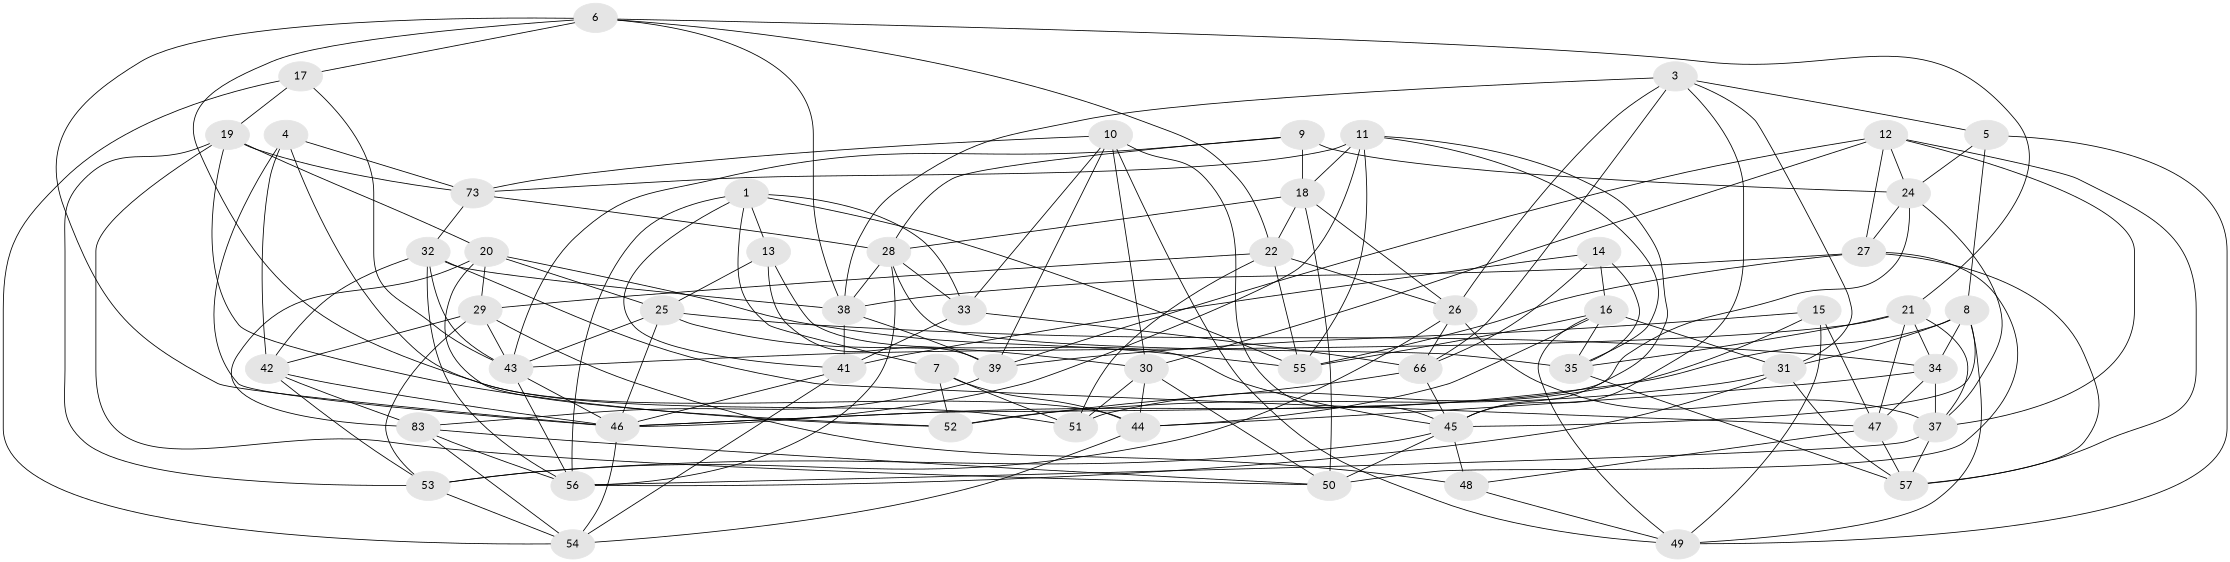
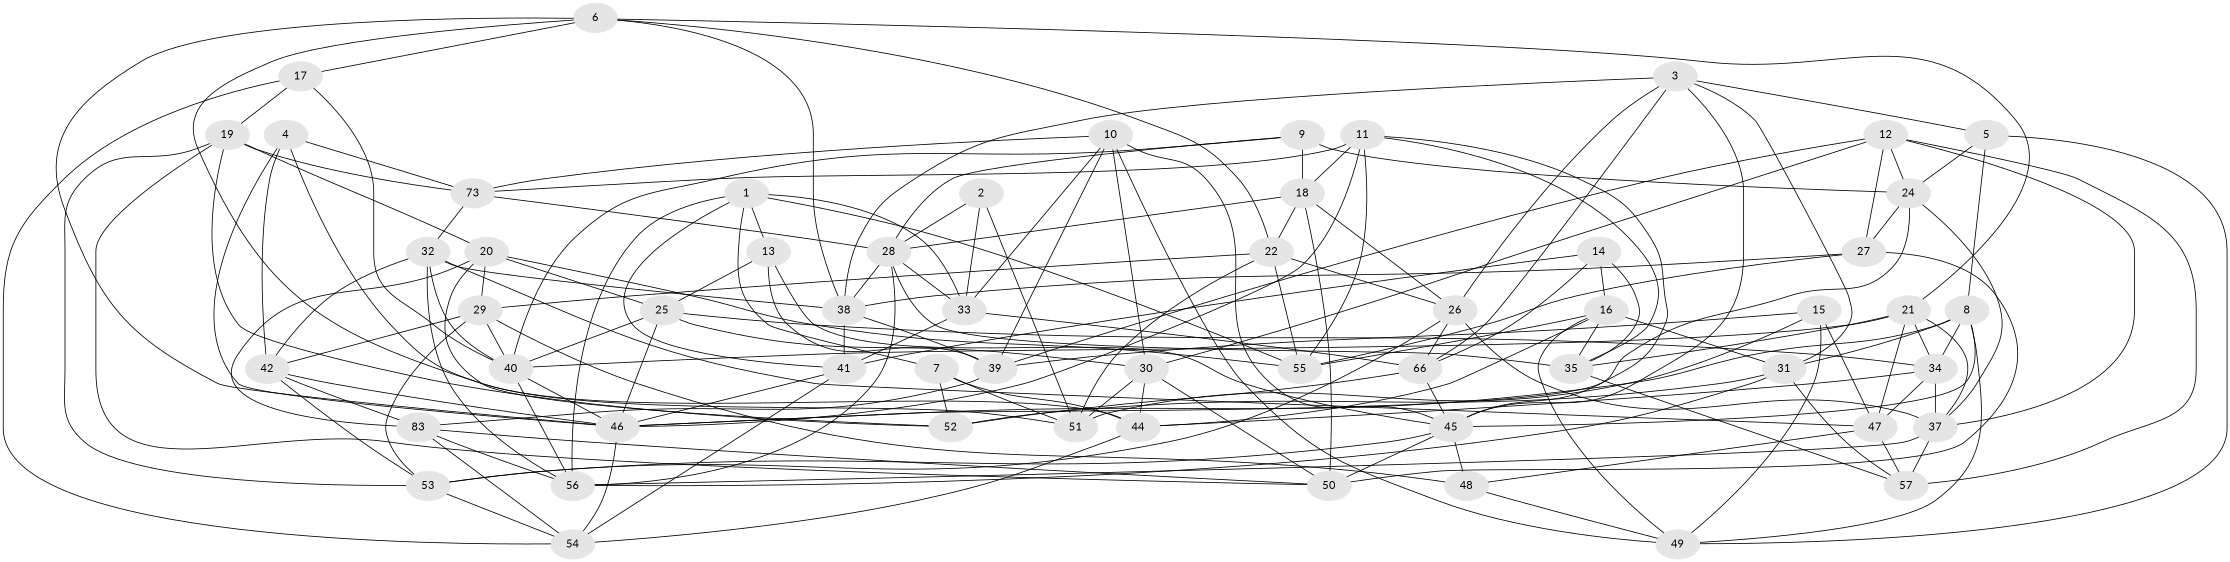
none -> (982, 193)
(2089, 366) -> none
(511, 369) -> (511, 369)
